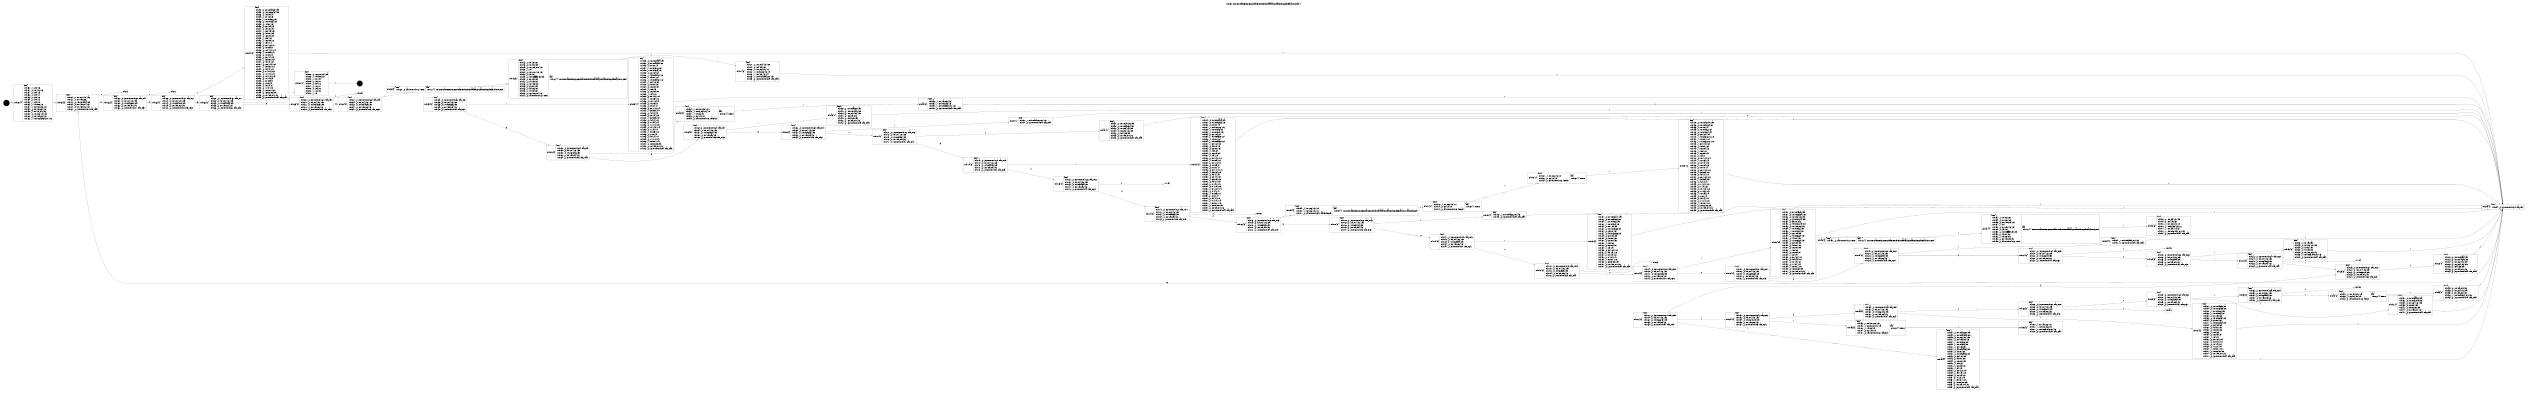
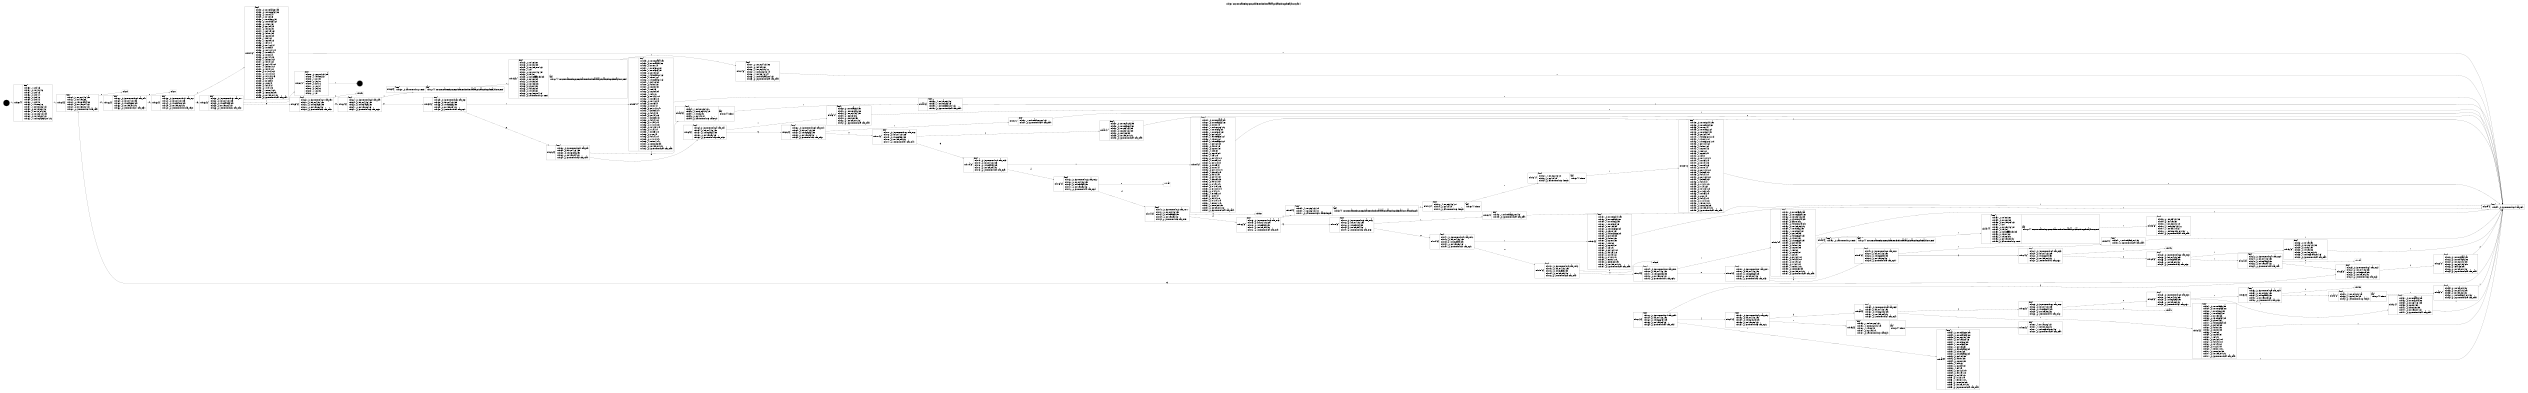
none -> (402, 105)
